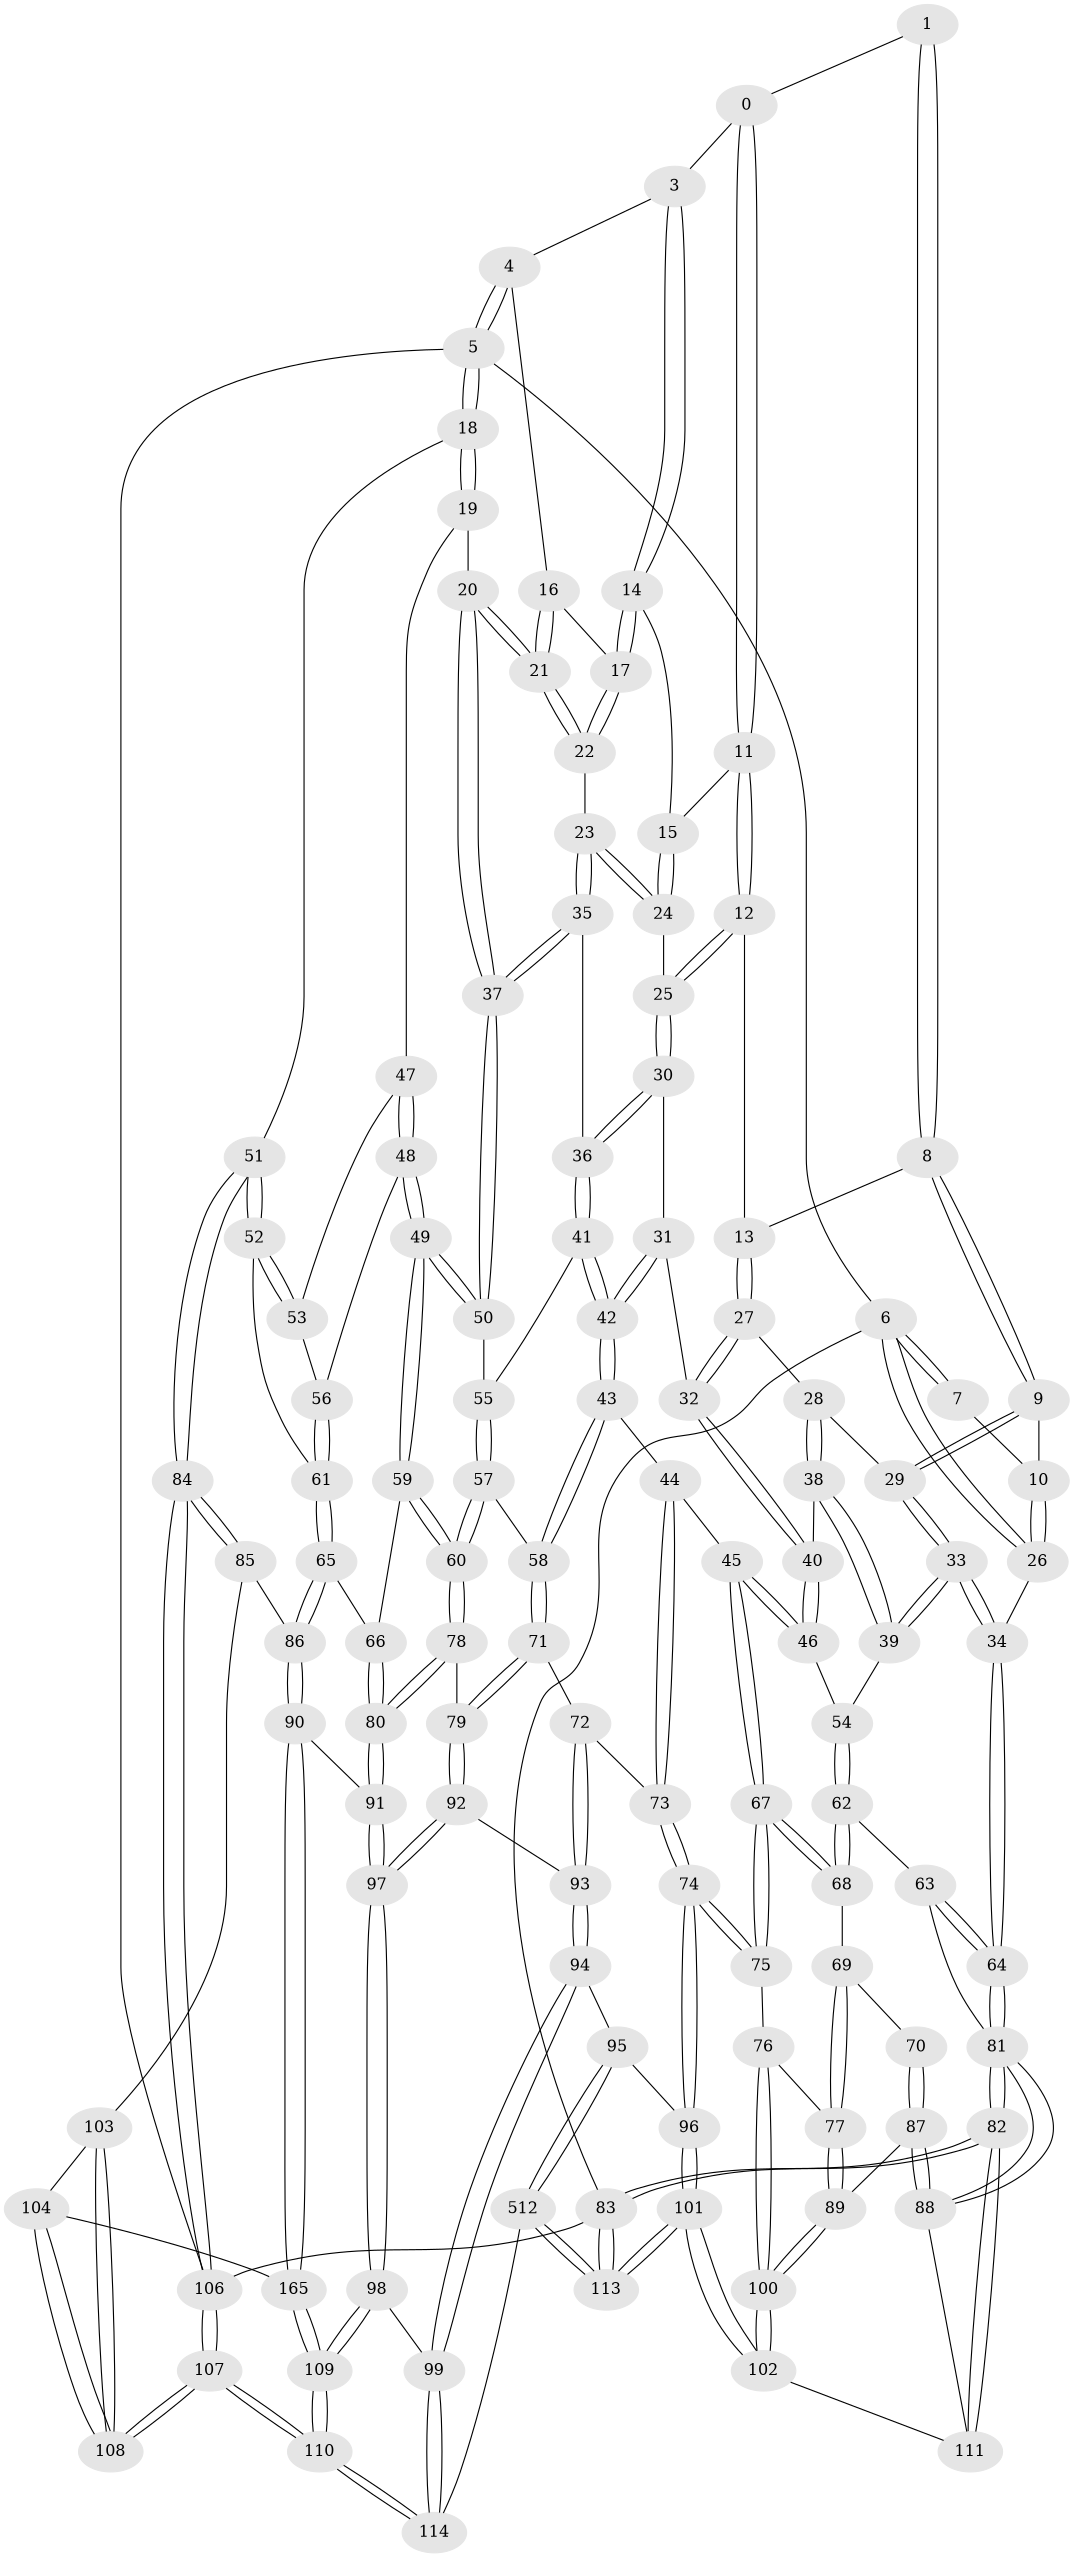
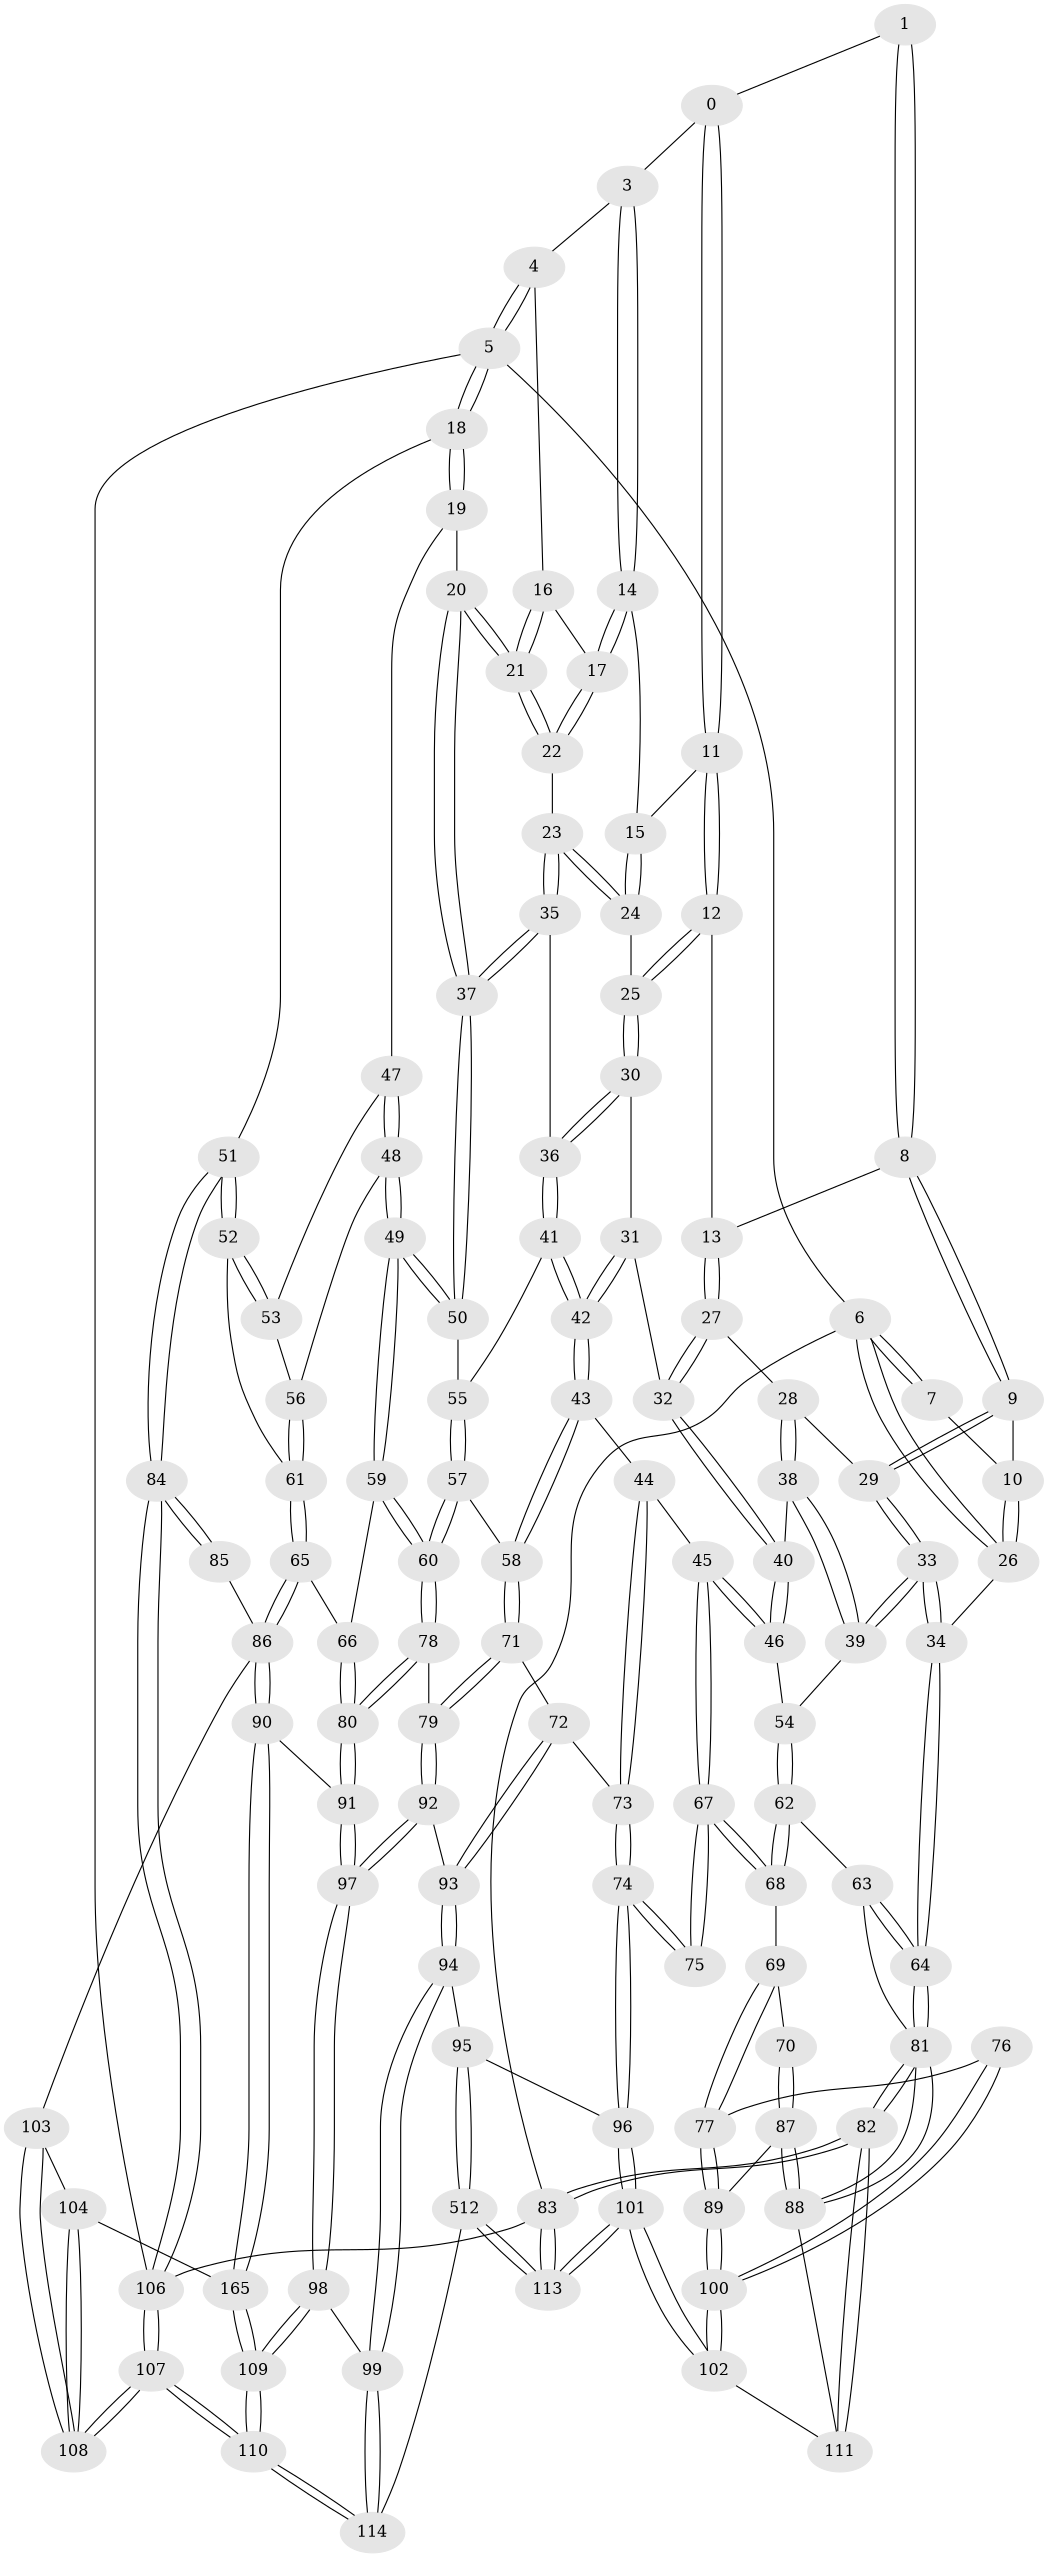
(227, 1861) -> (136, 1880)
(762, 2007) -> none
